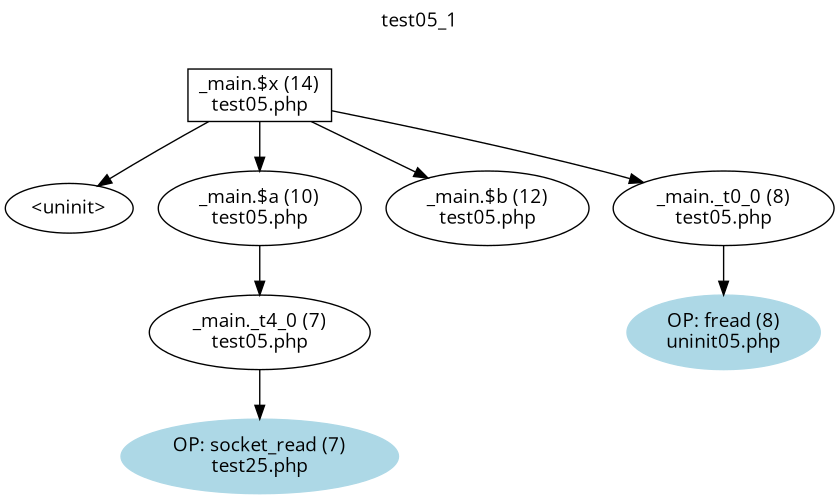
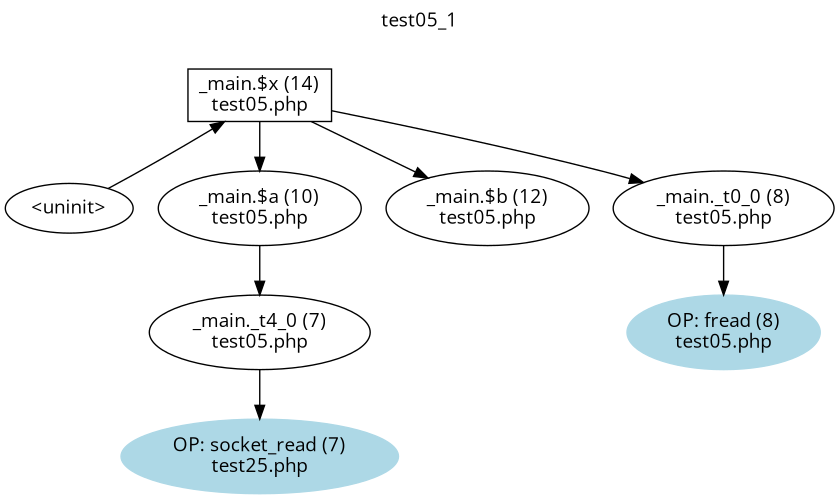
(159, 150) -> (161, 159)
(724, 332) -> (724, 332)
